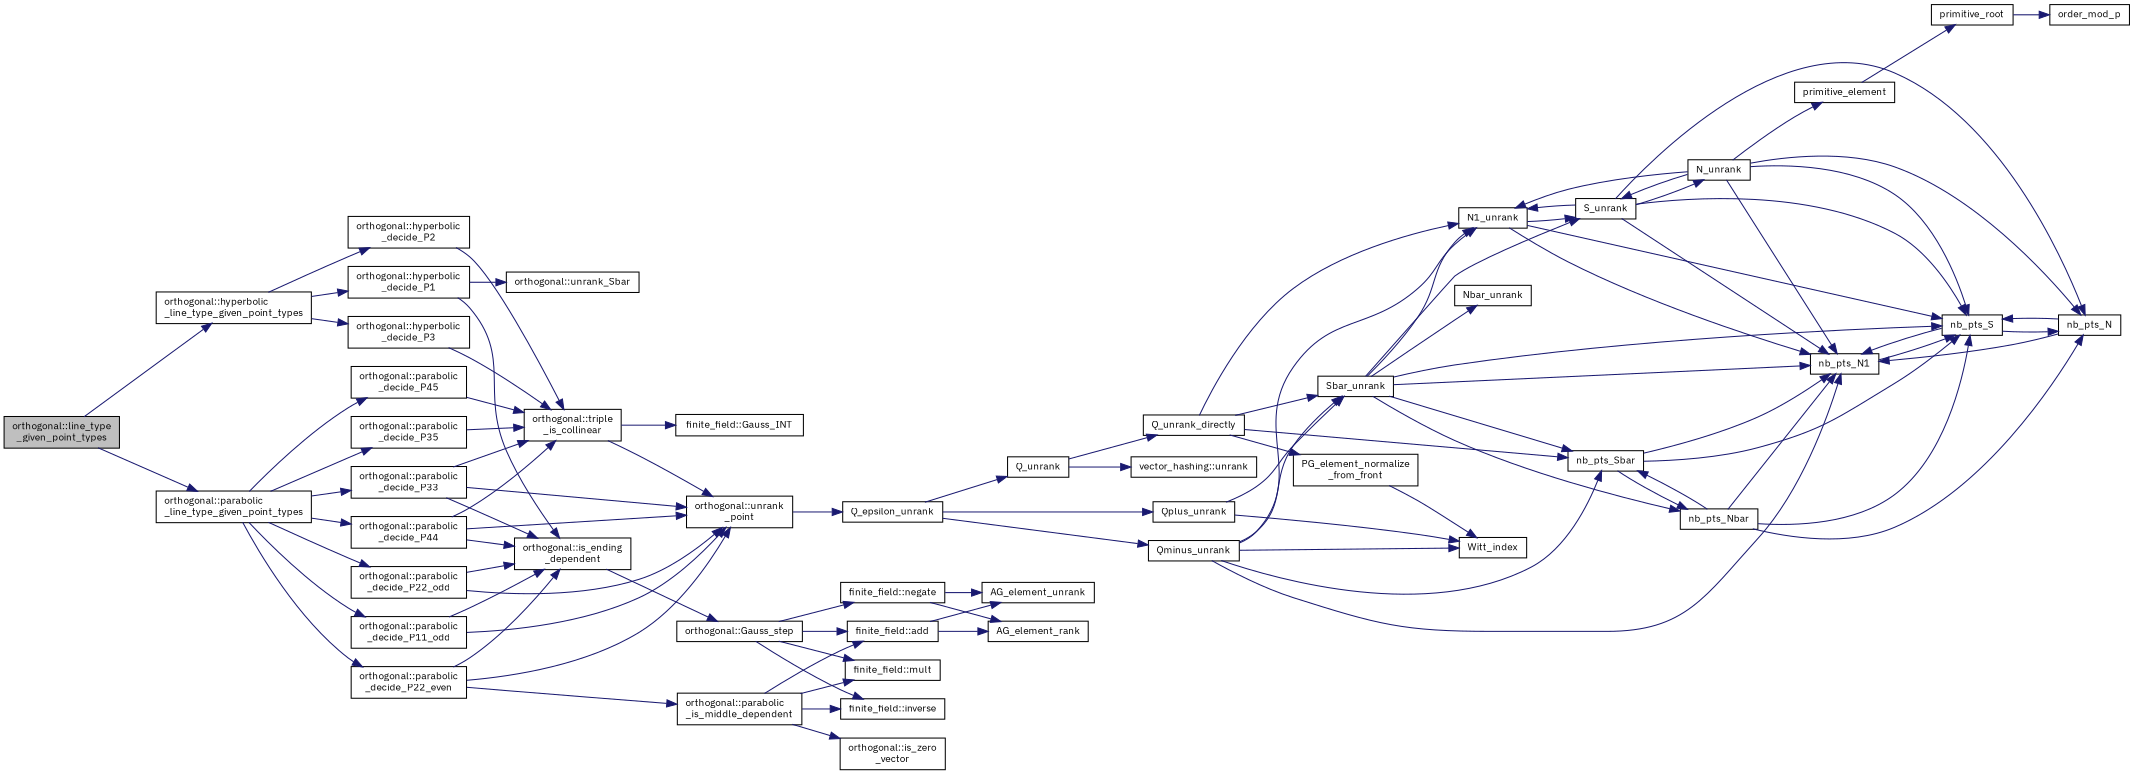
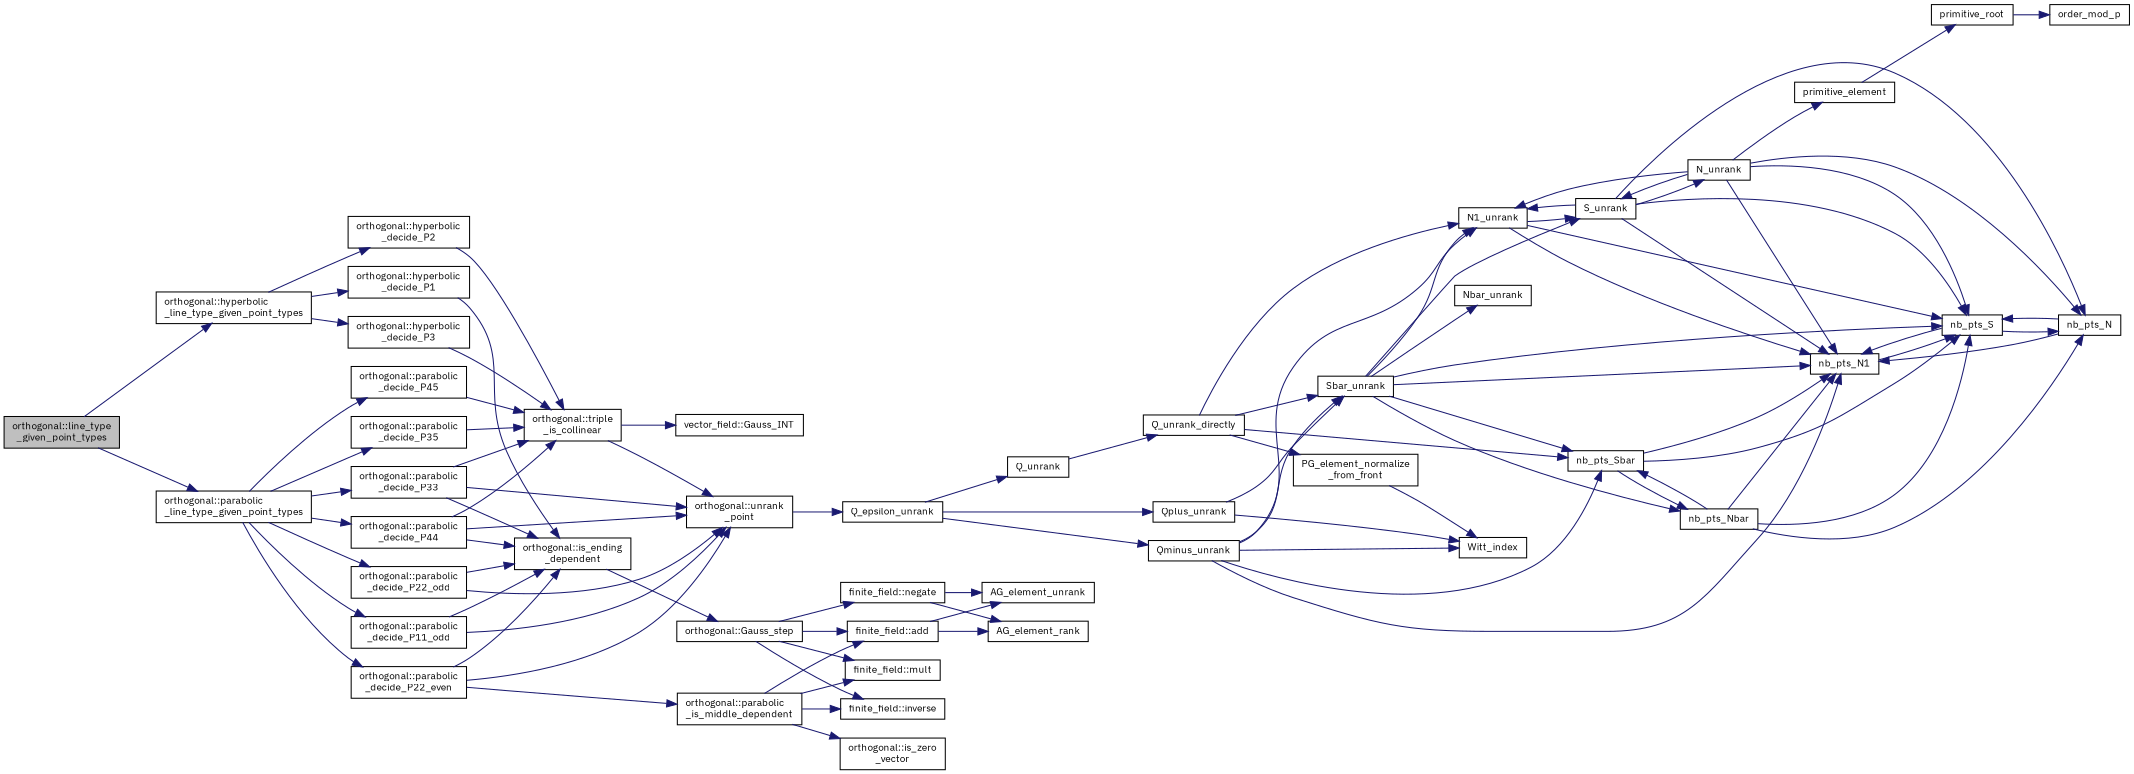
(573, 282) -> none
(740, 425) -> (740, 425)
(1194, 467) -> none
